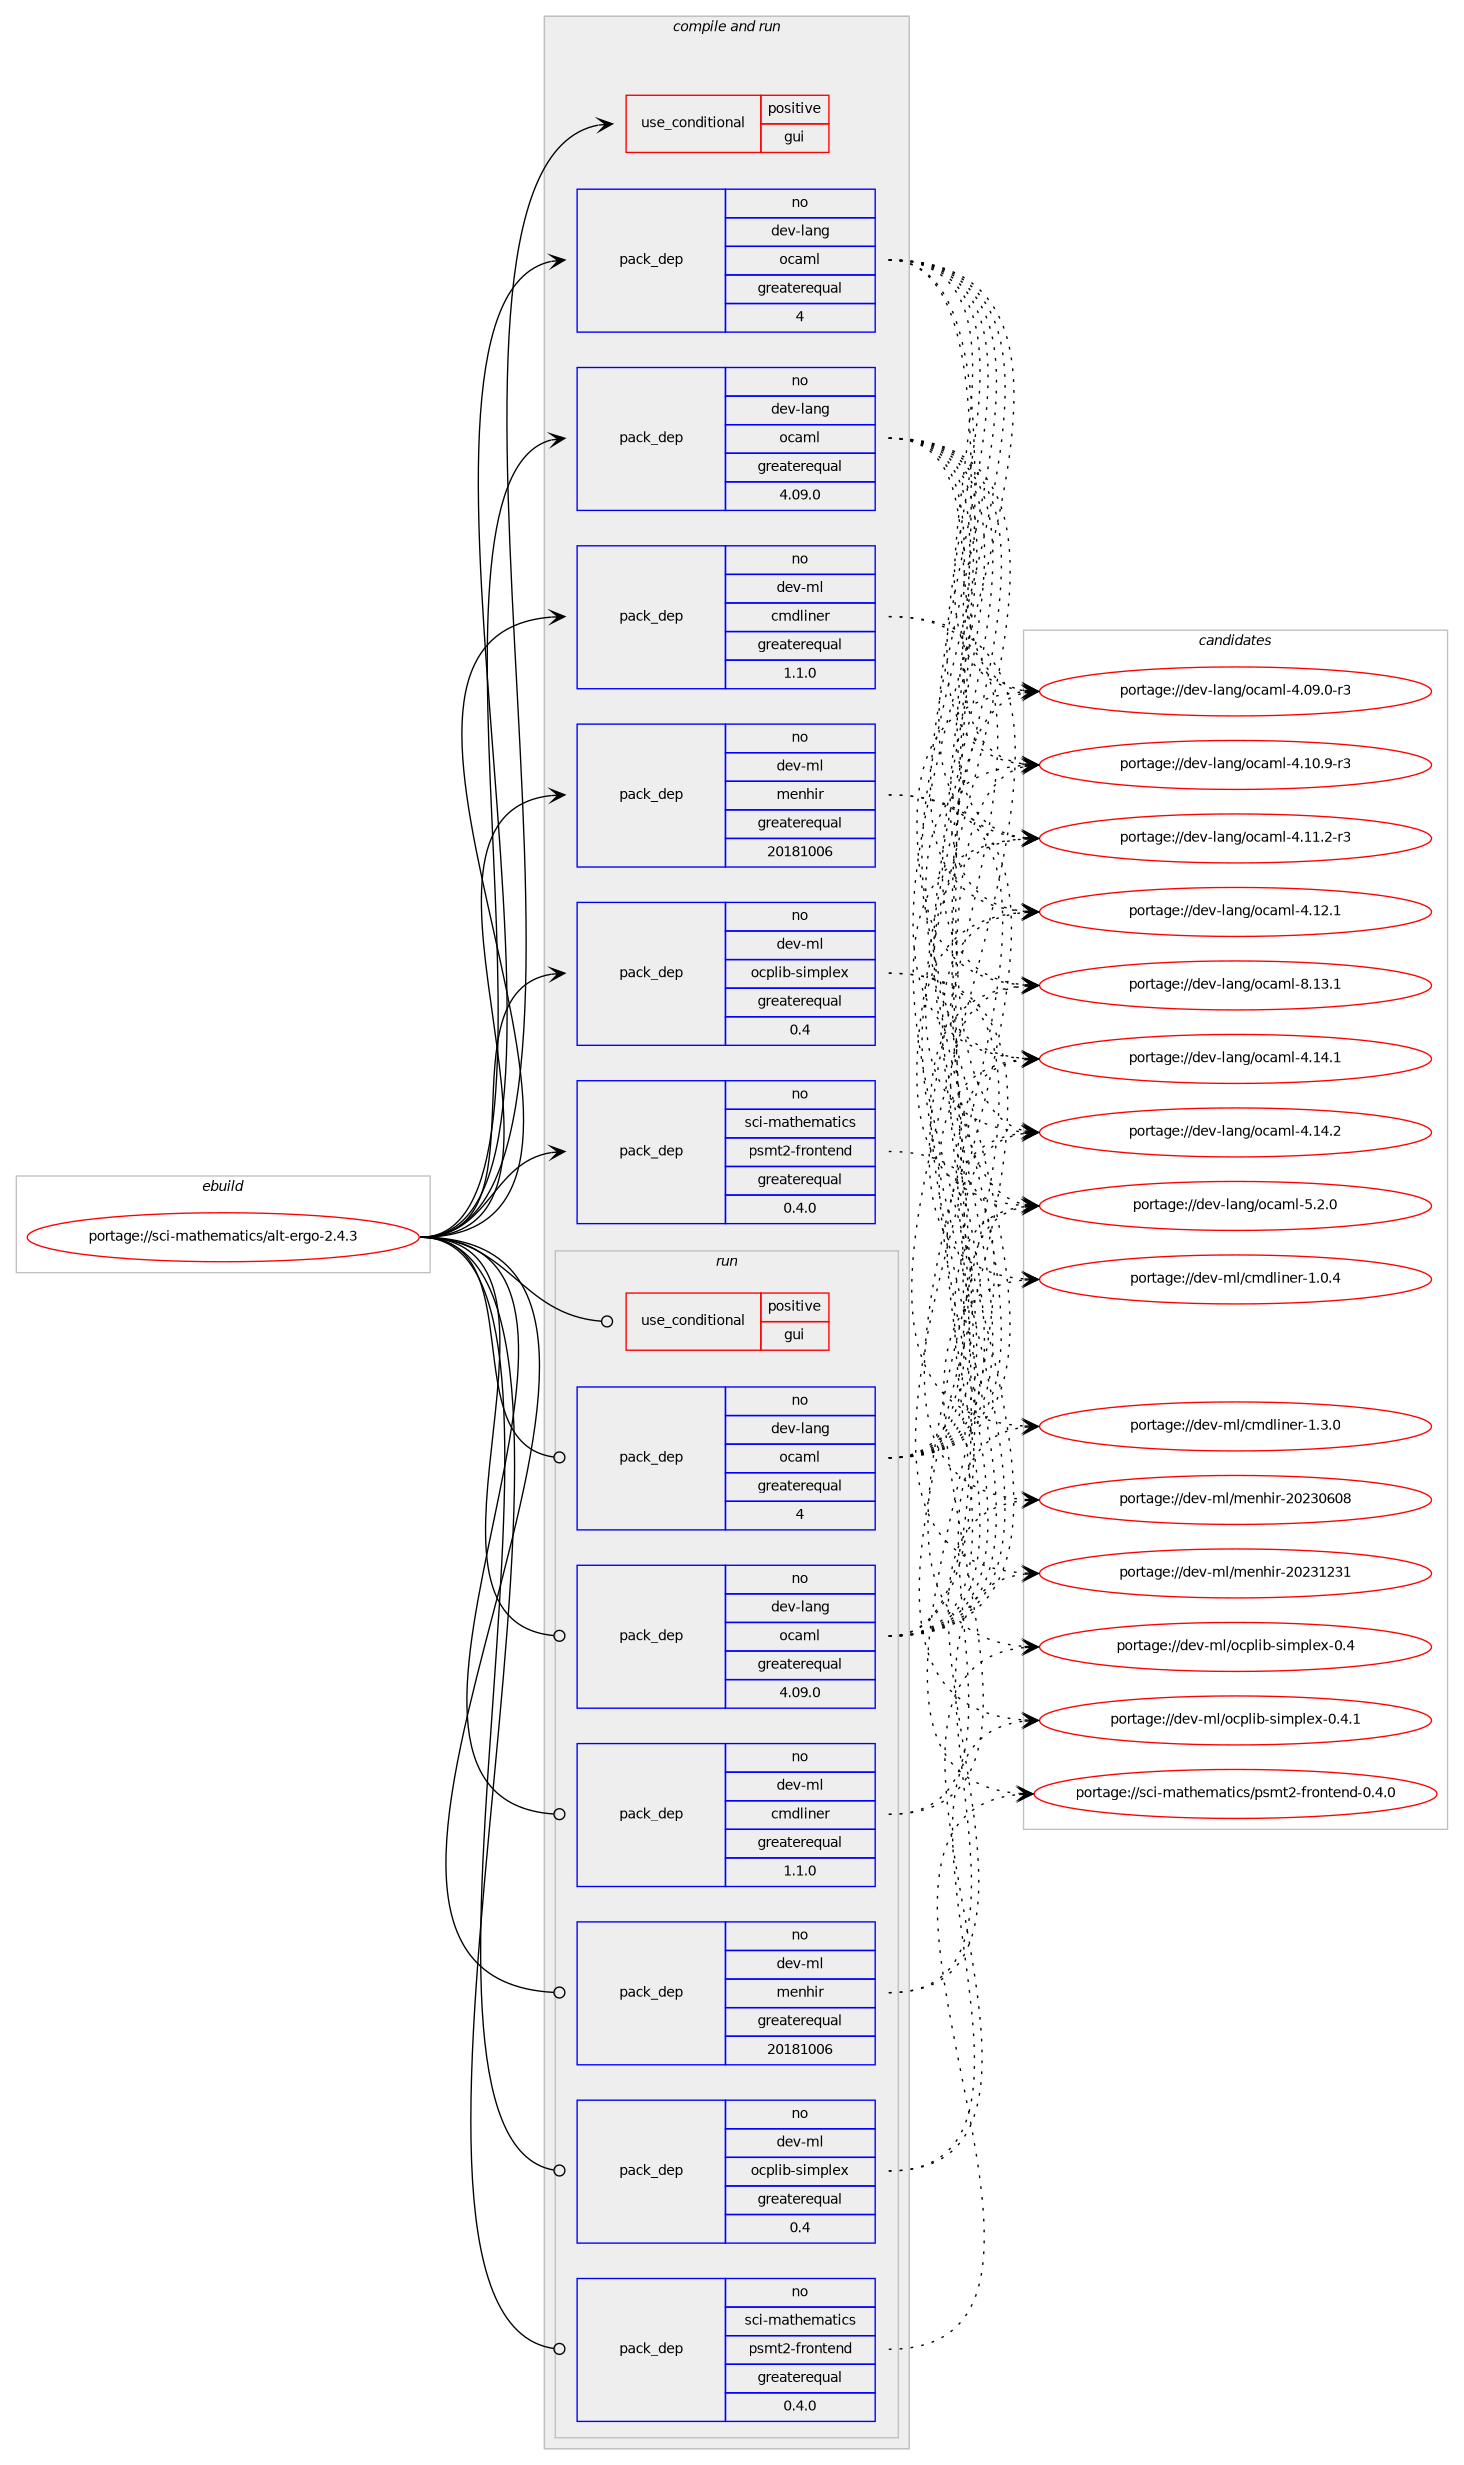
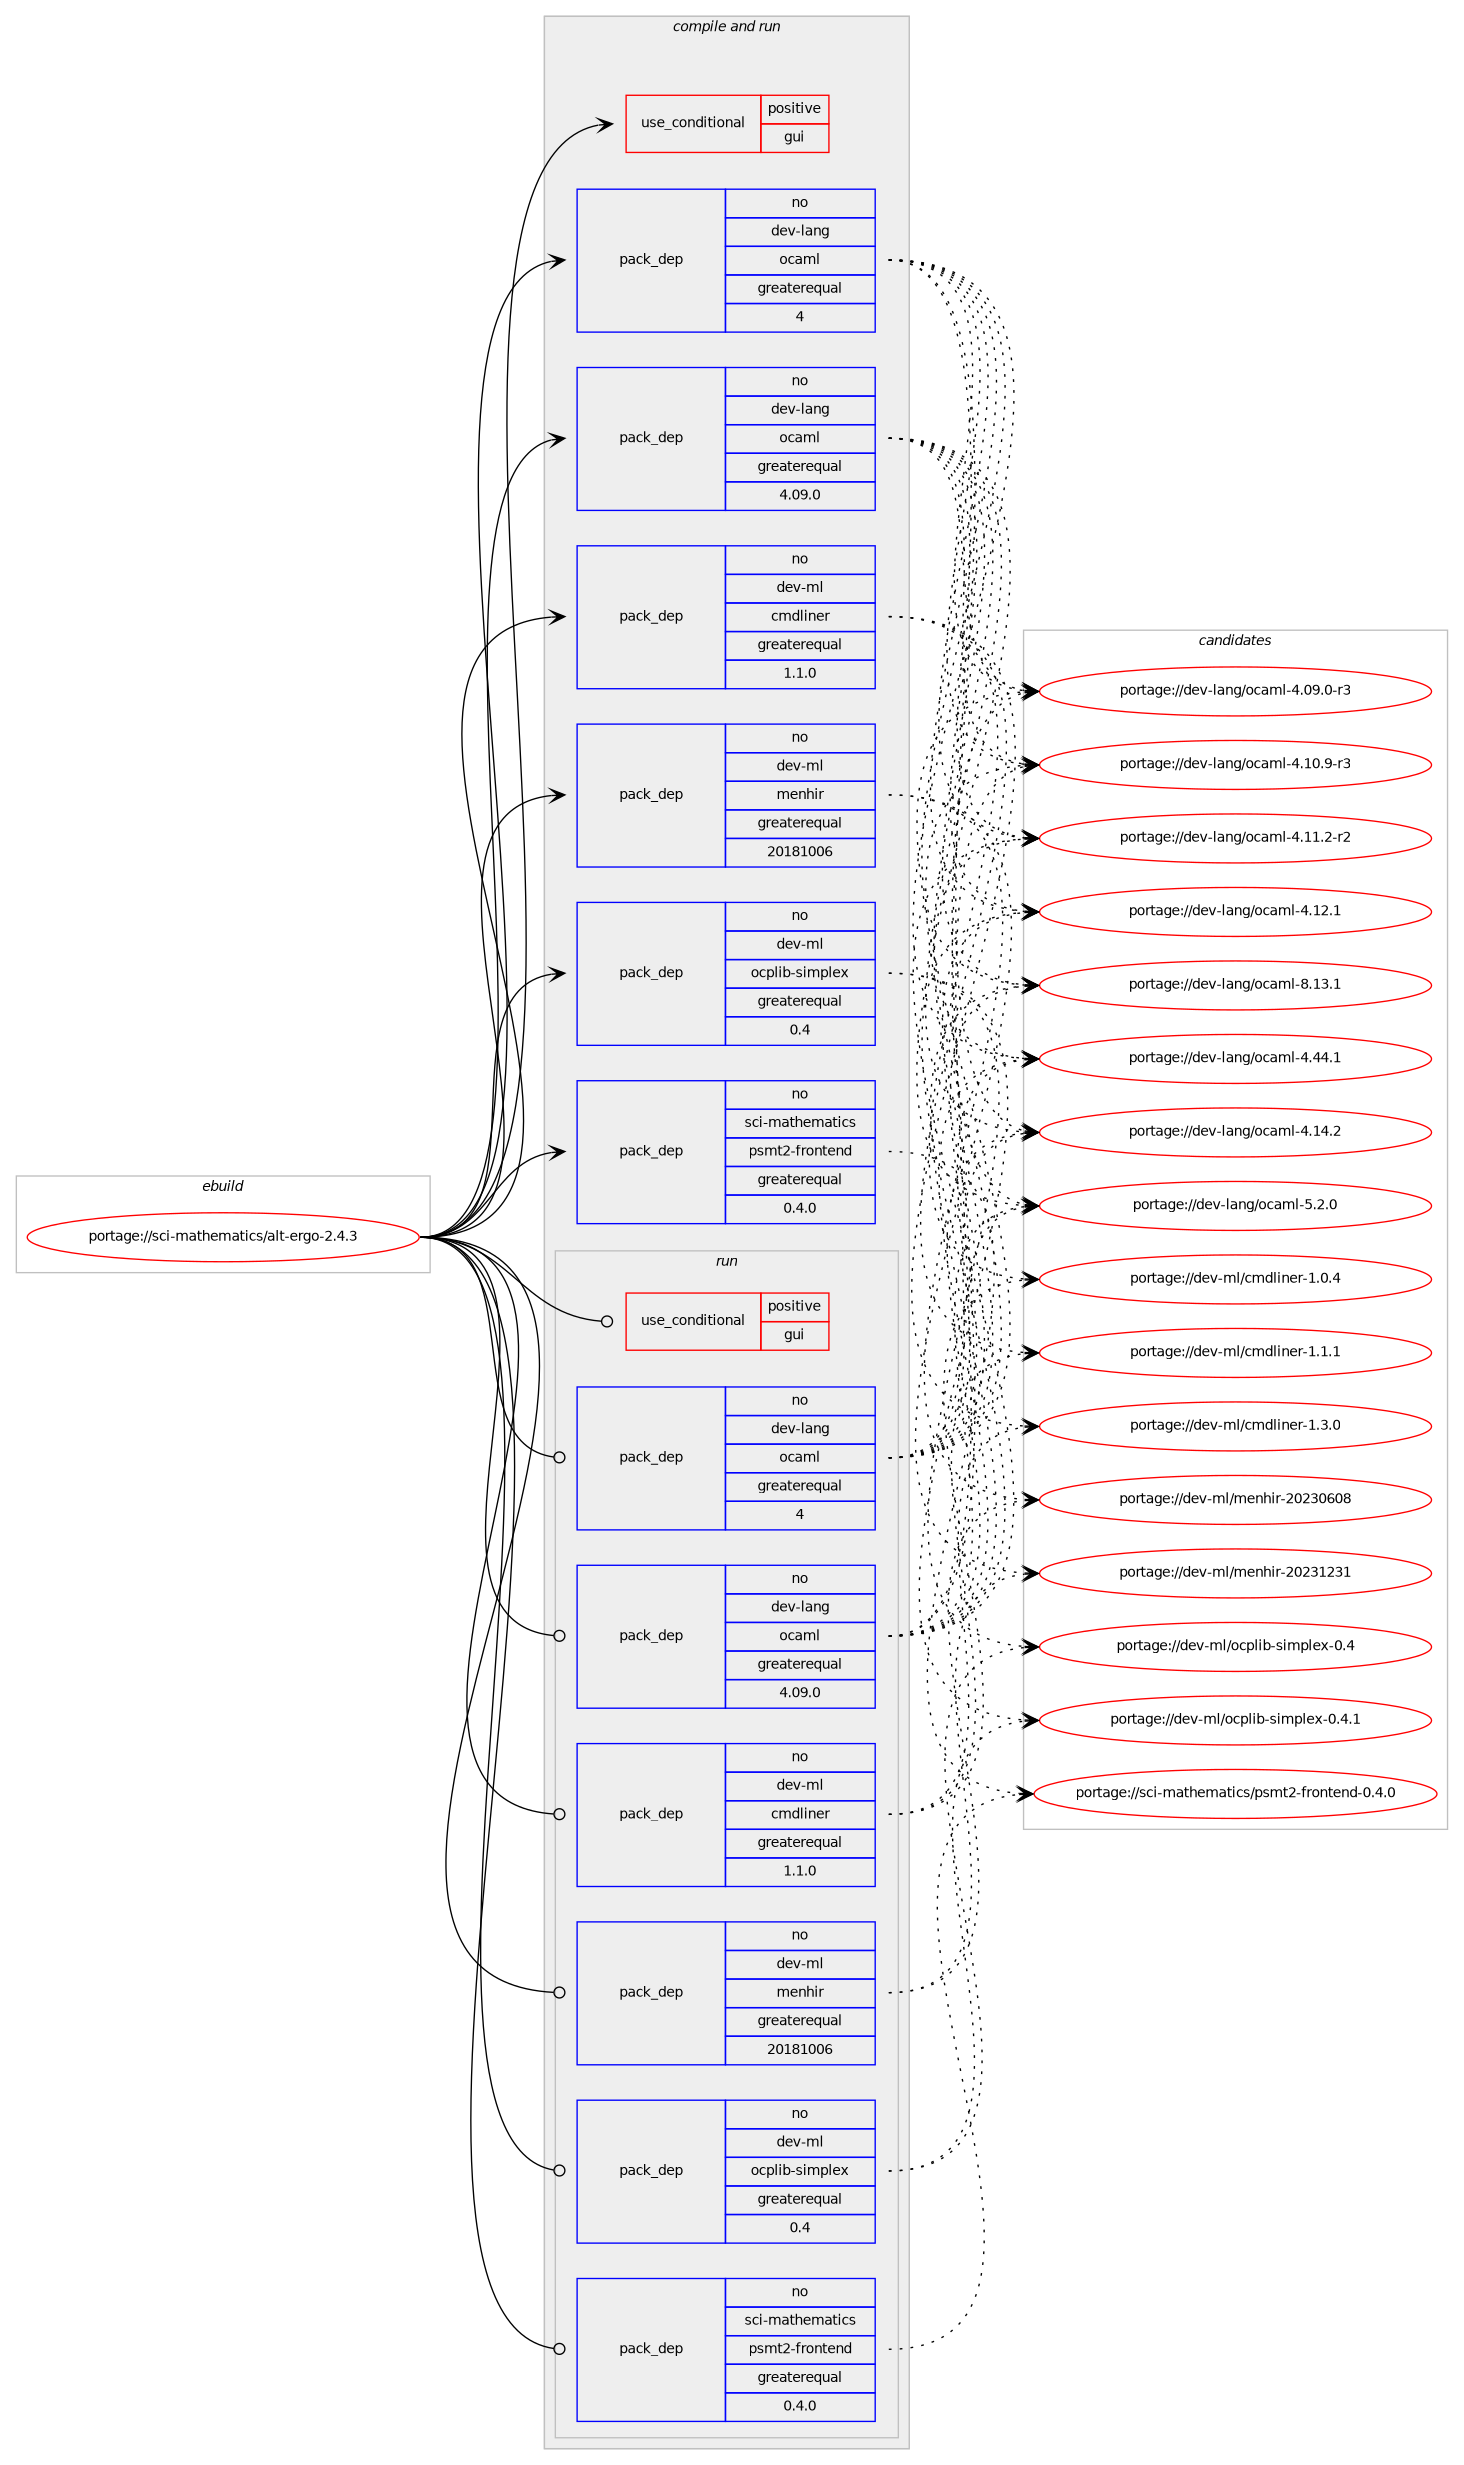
(1236, 838) -> (1236, 838)
(1236, 1059) -> (1236, 1059)
none -> (1236, 1353)
